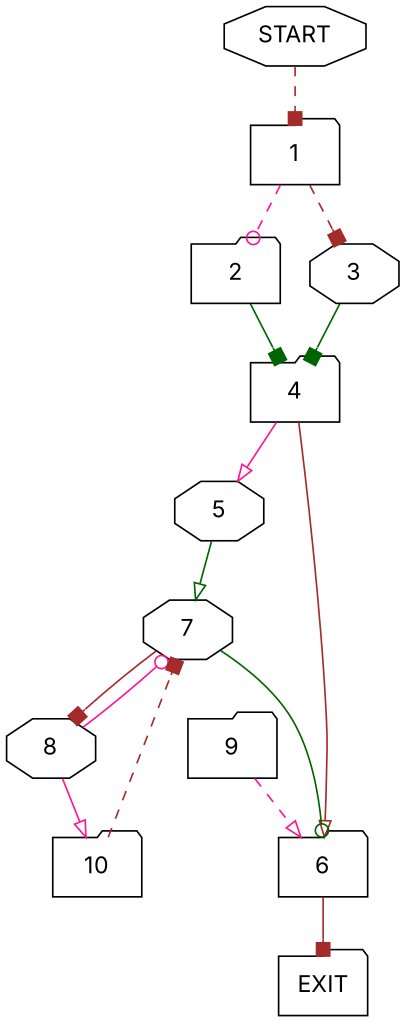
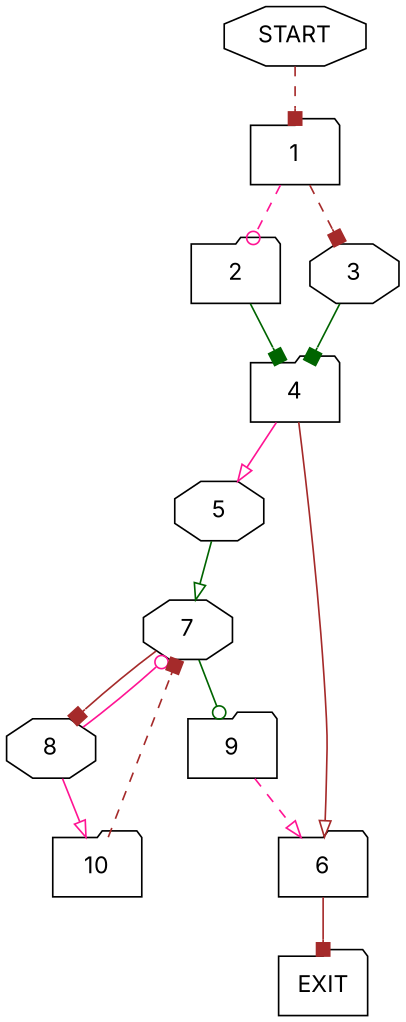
(294, 723) -> (208, 683)
